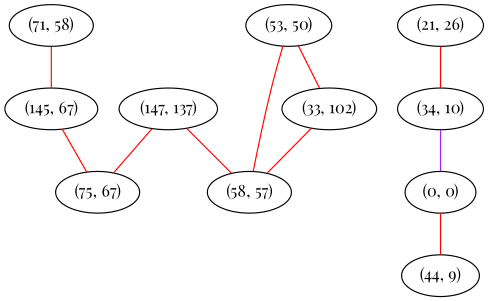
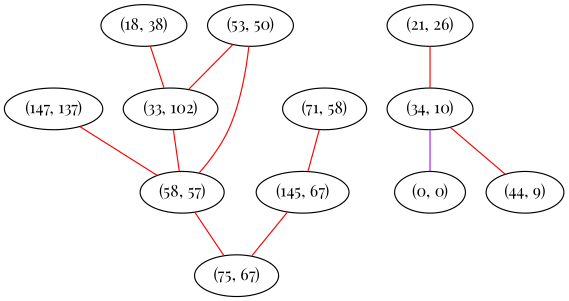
none -> (144, 25)
(133, 151) -> (209, 234)
(441, 234) -> (478, 151)
